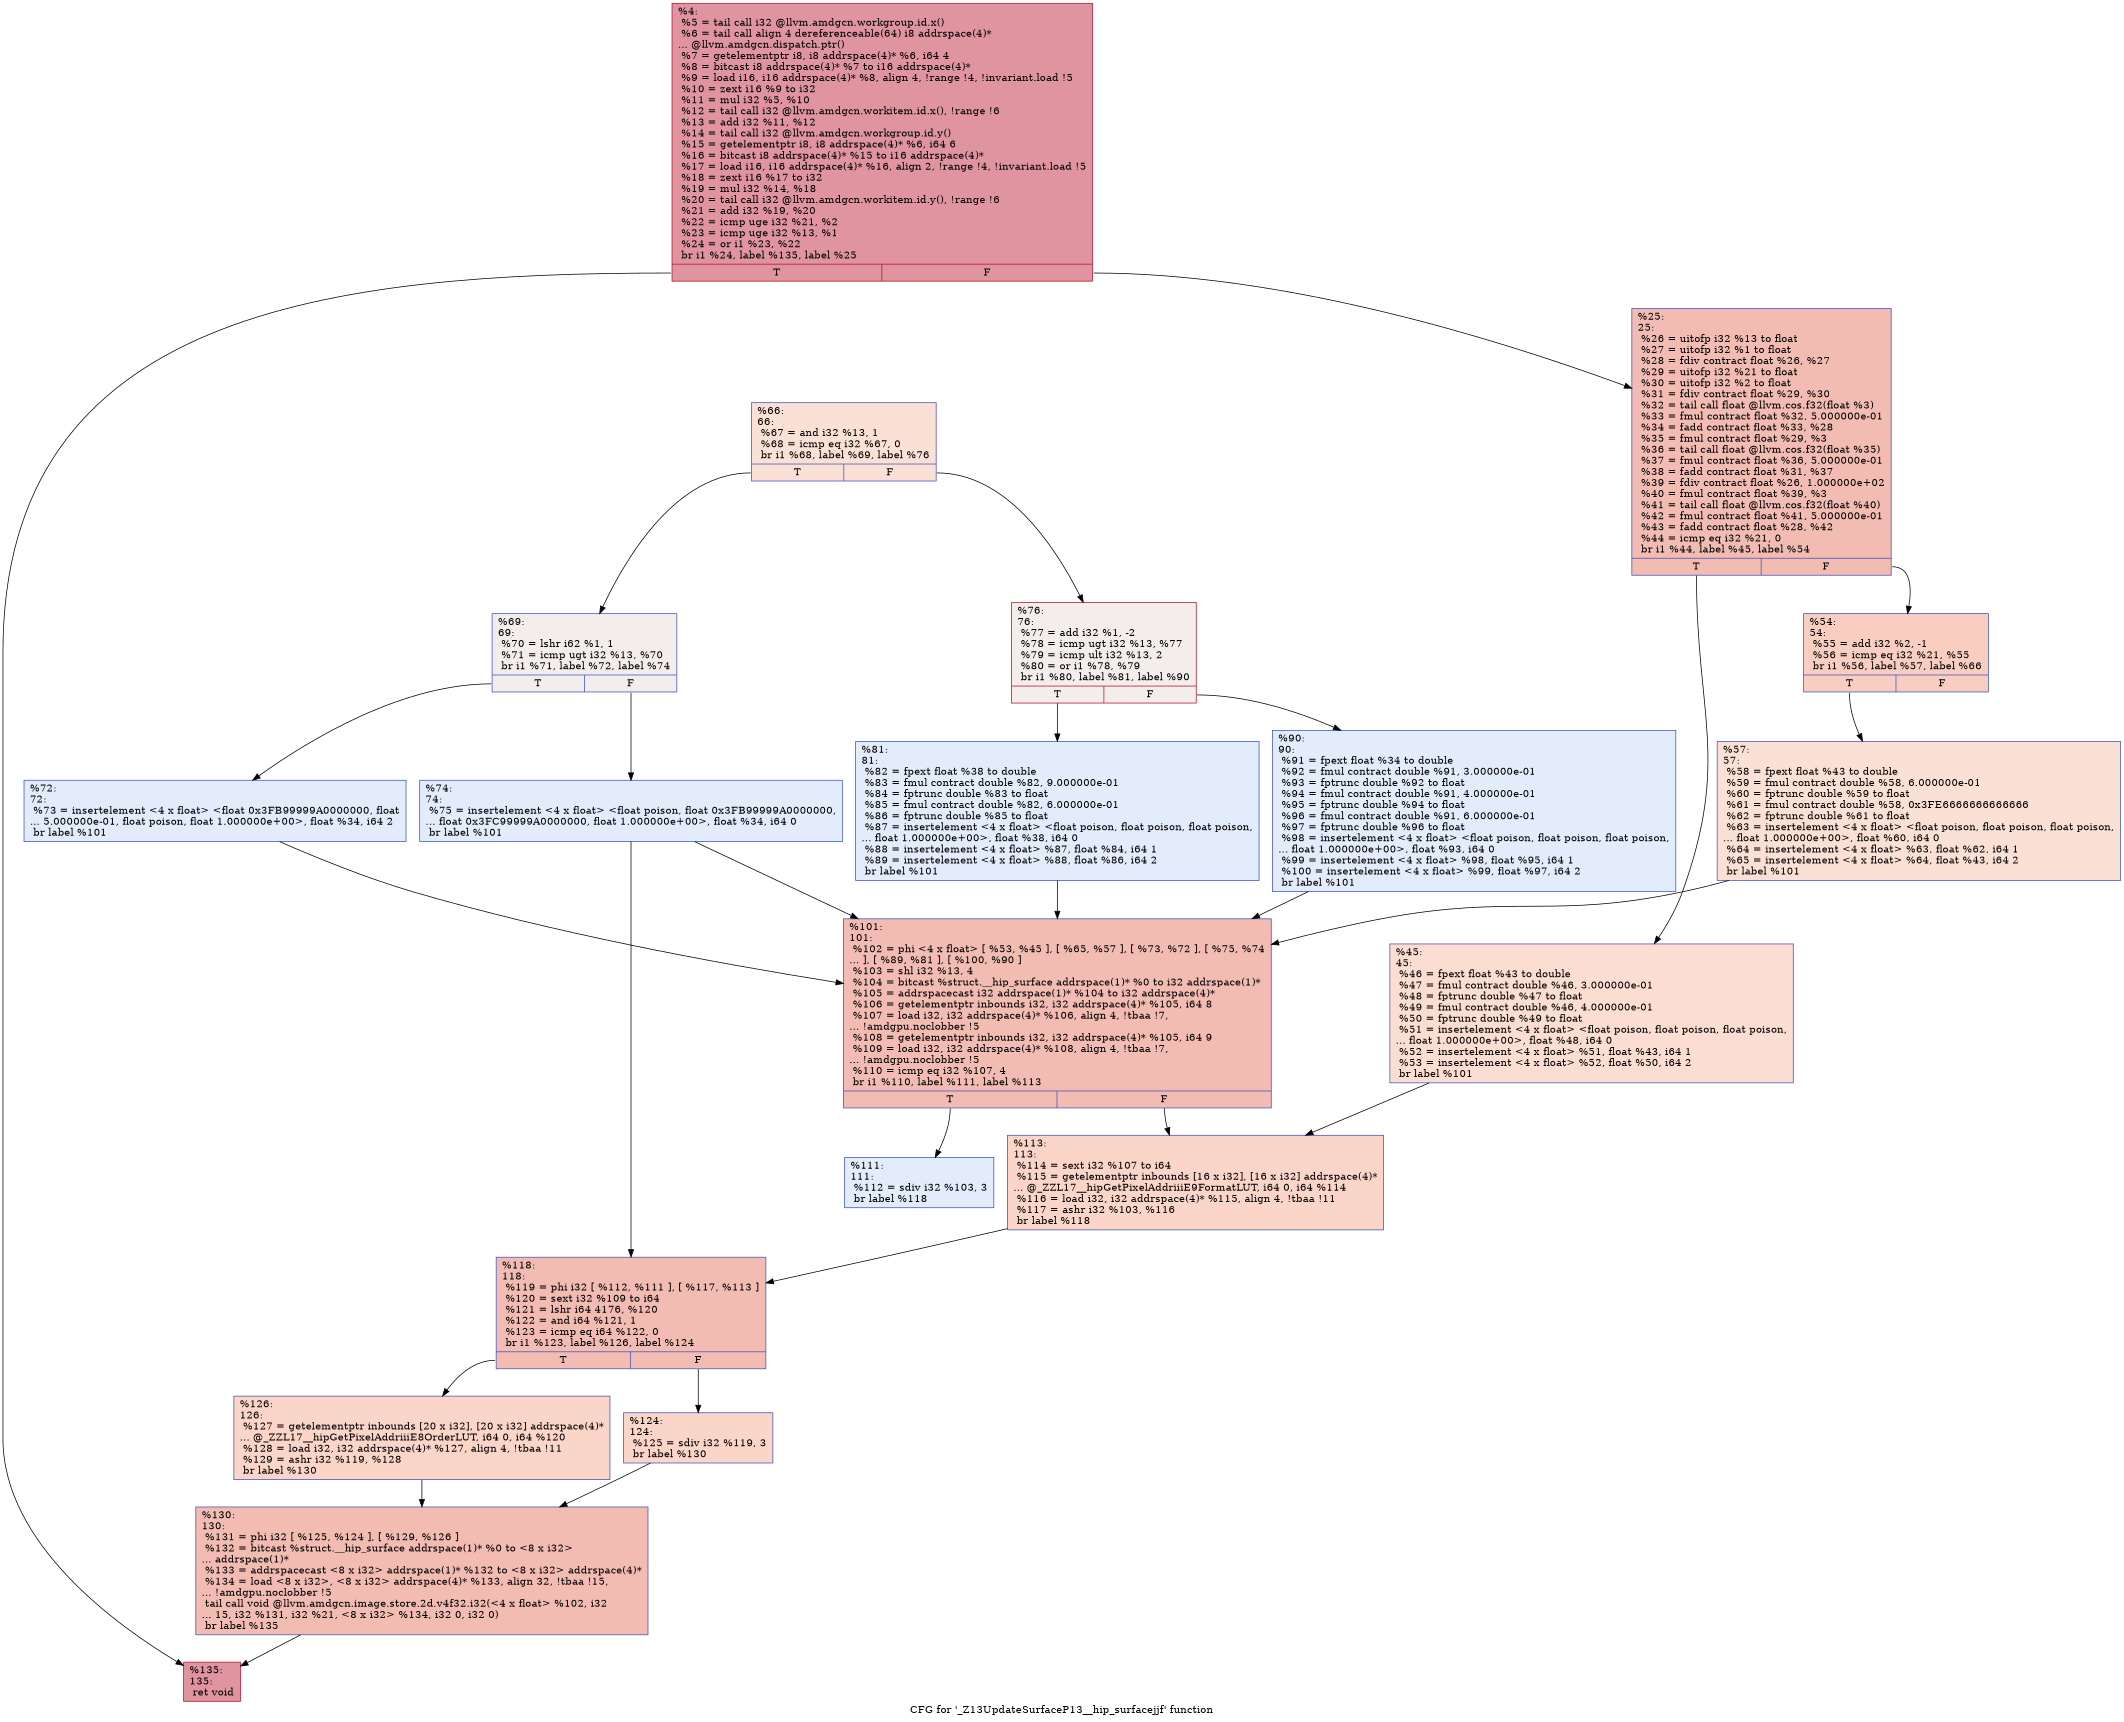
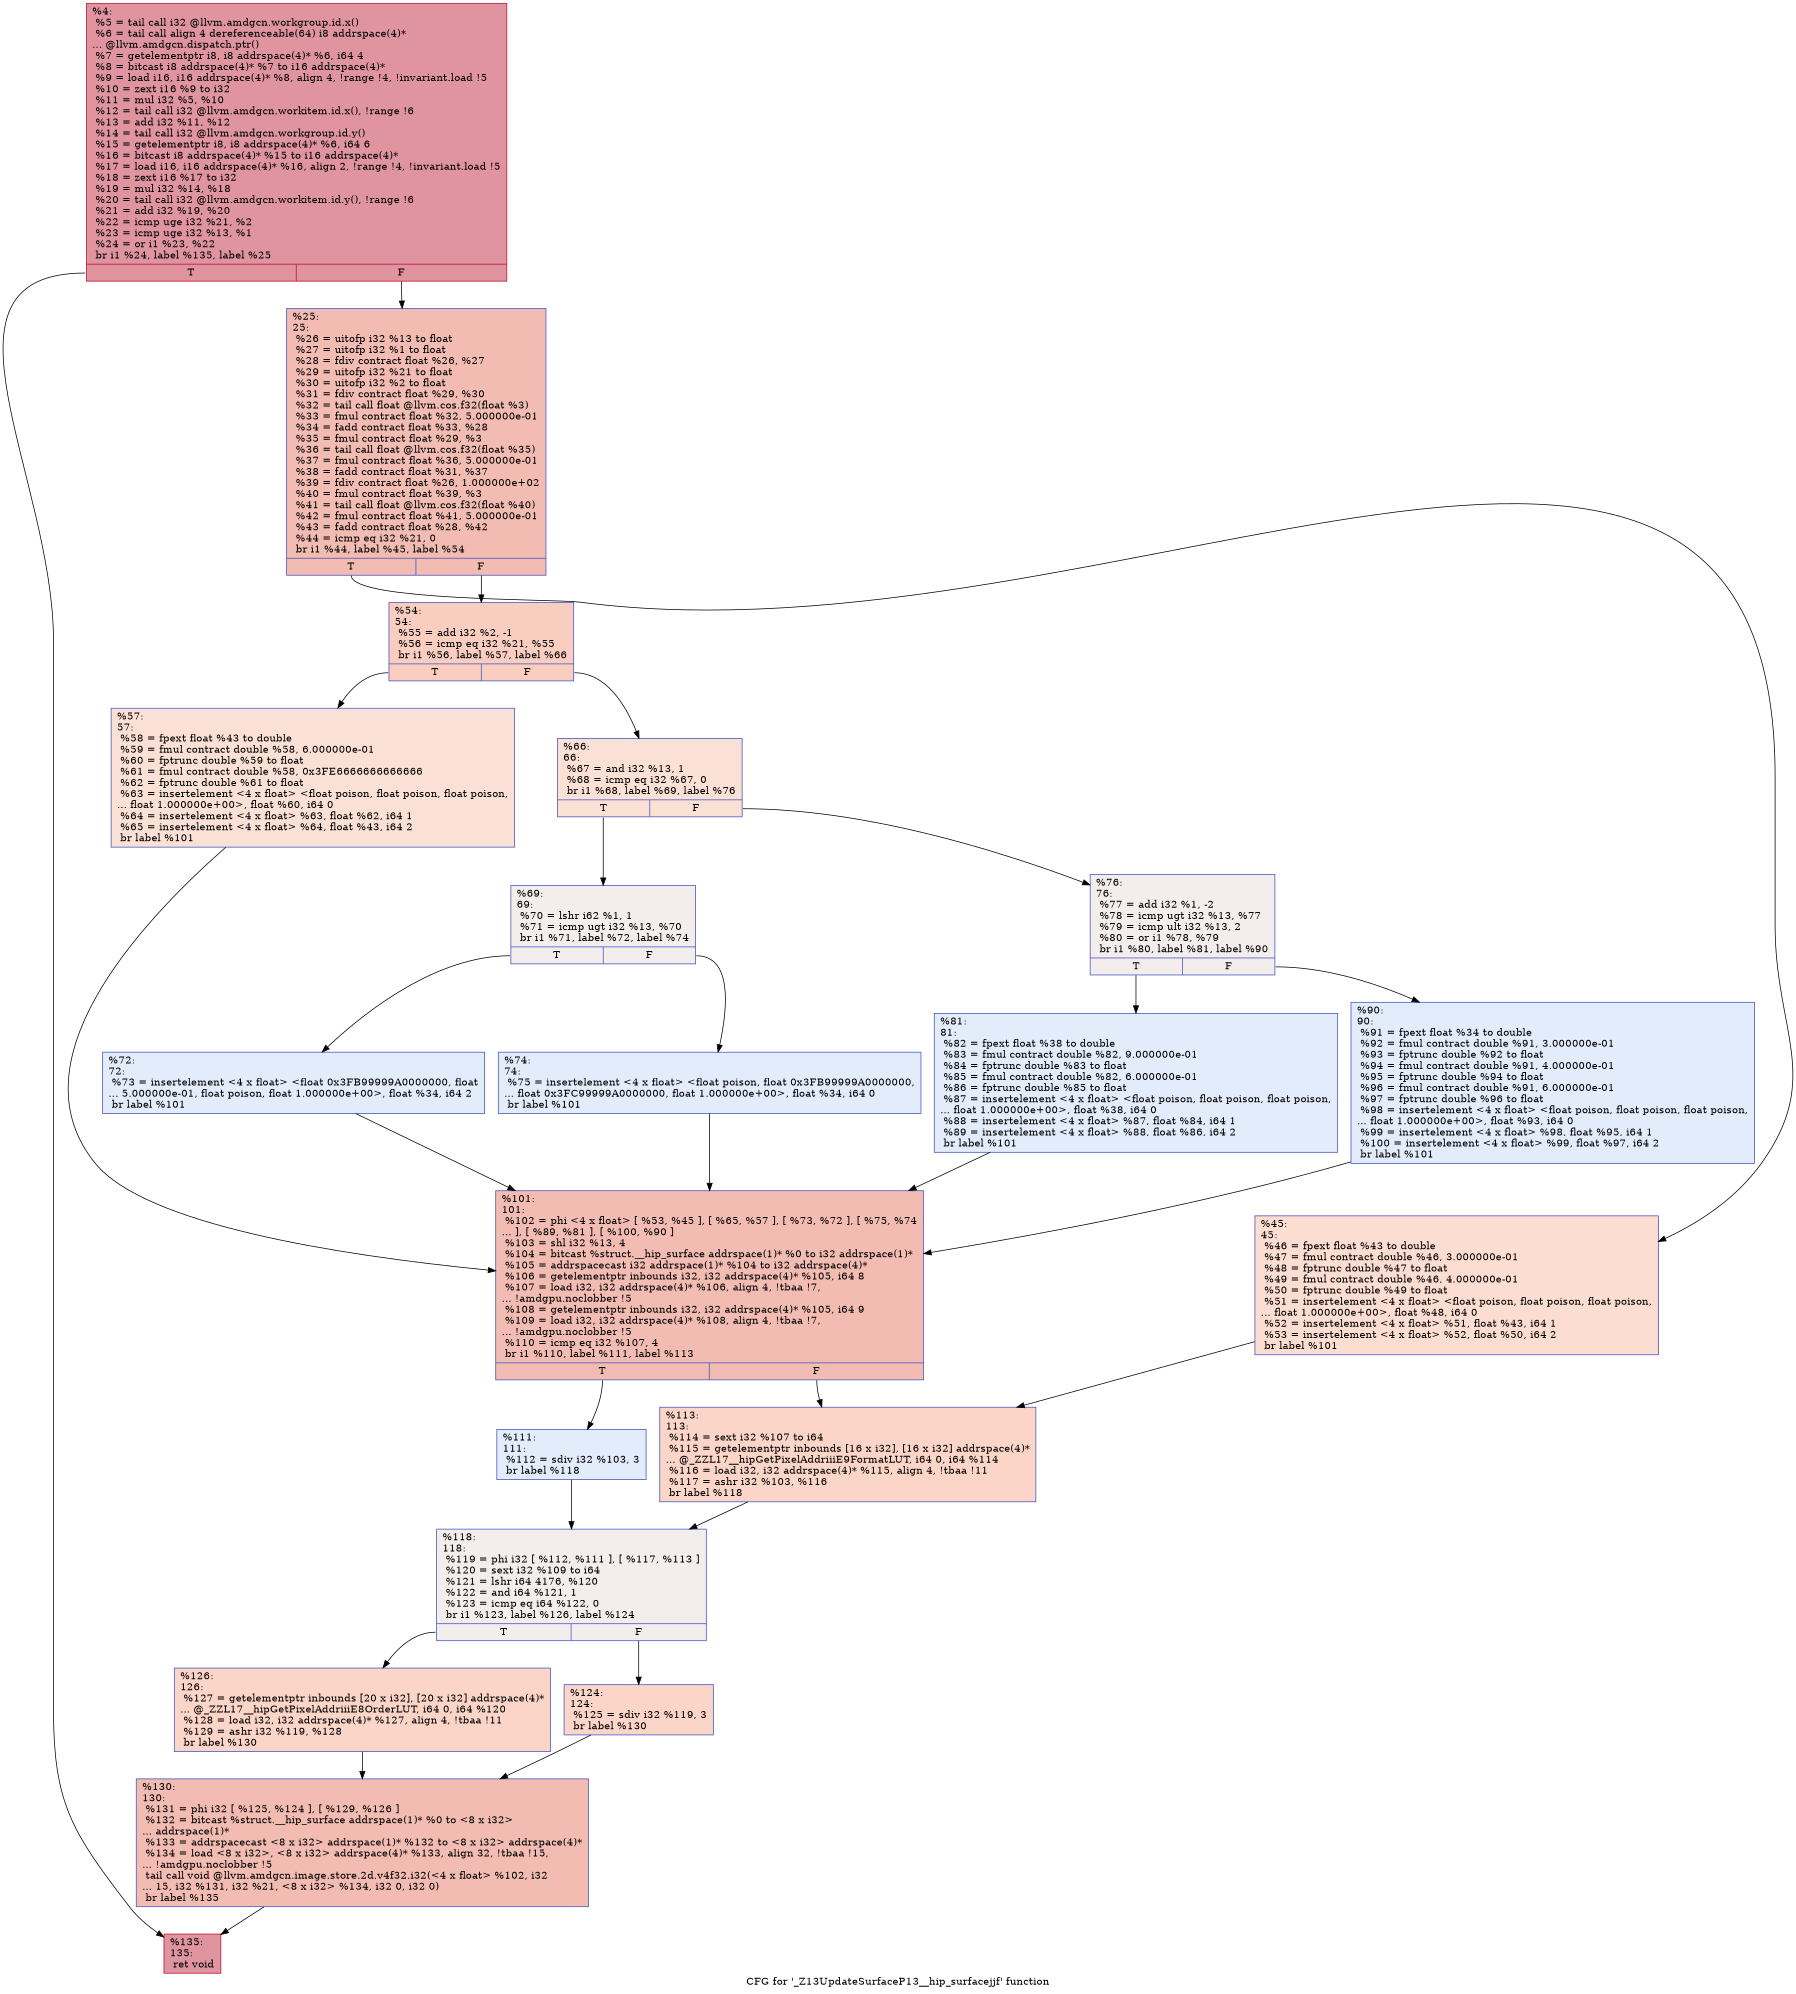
(1104, 653) -> (1183, 925)
none -> (614, 693)
(631, 1046) -> (571, 1501)
(631, 1313) -> (571, 1585)
